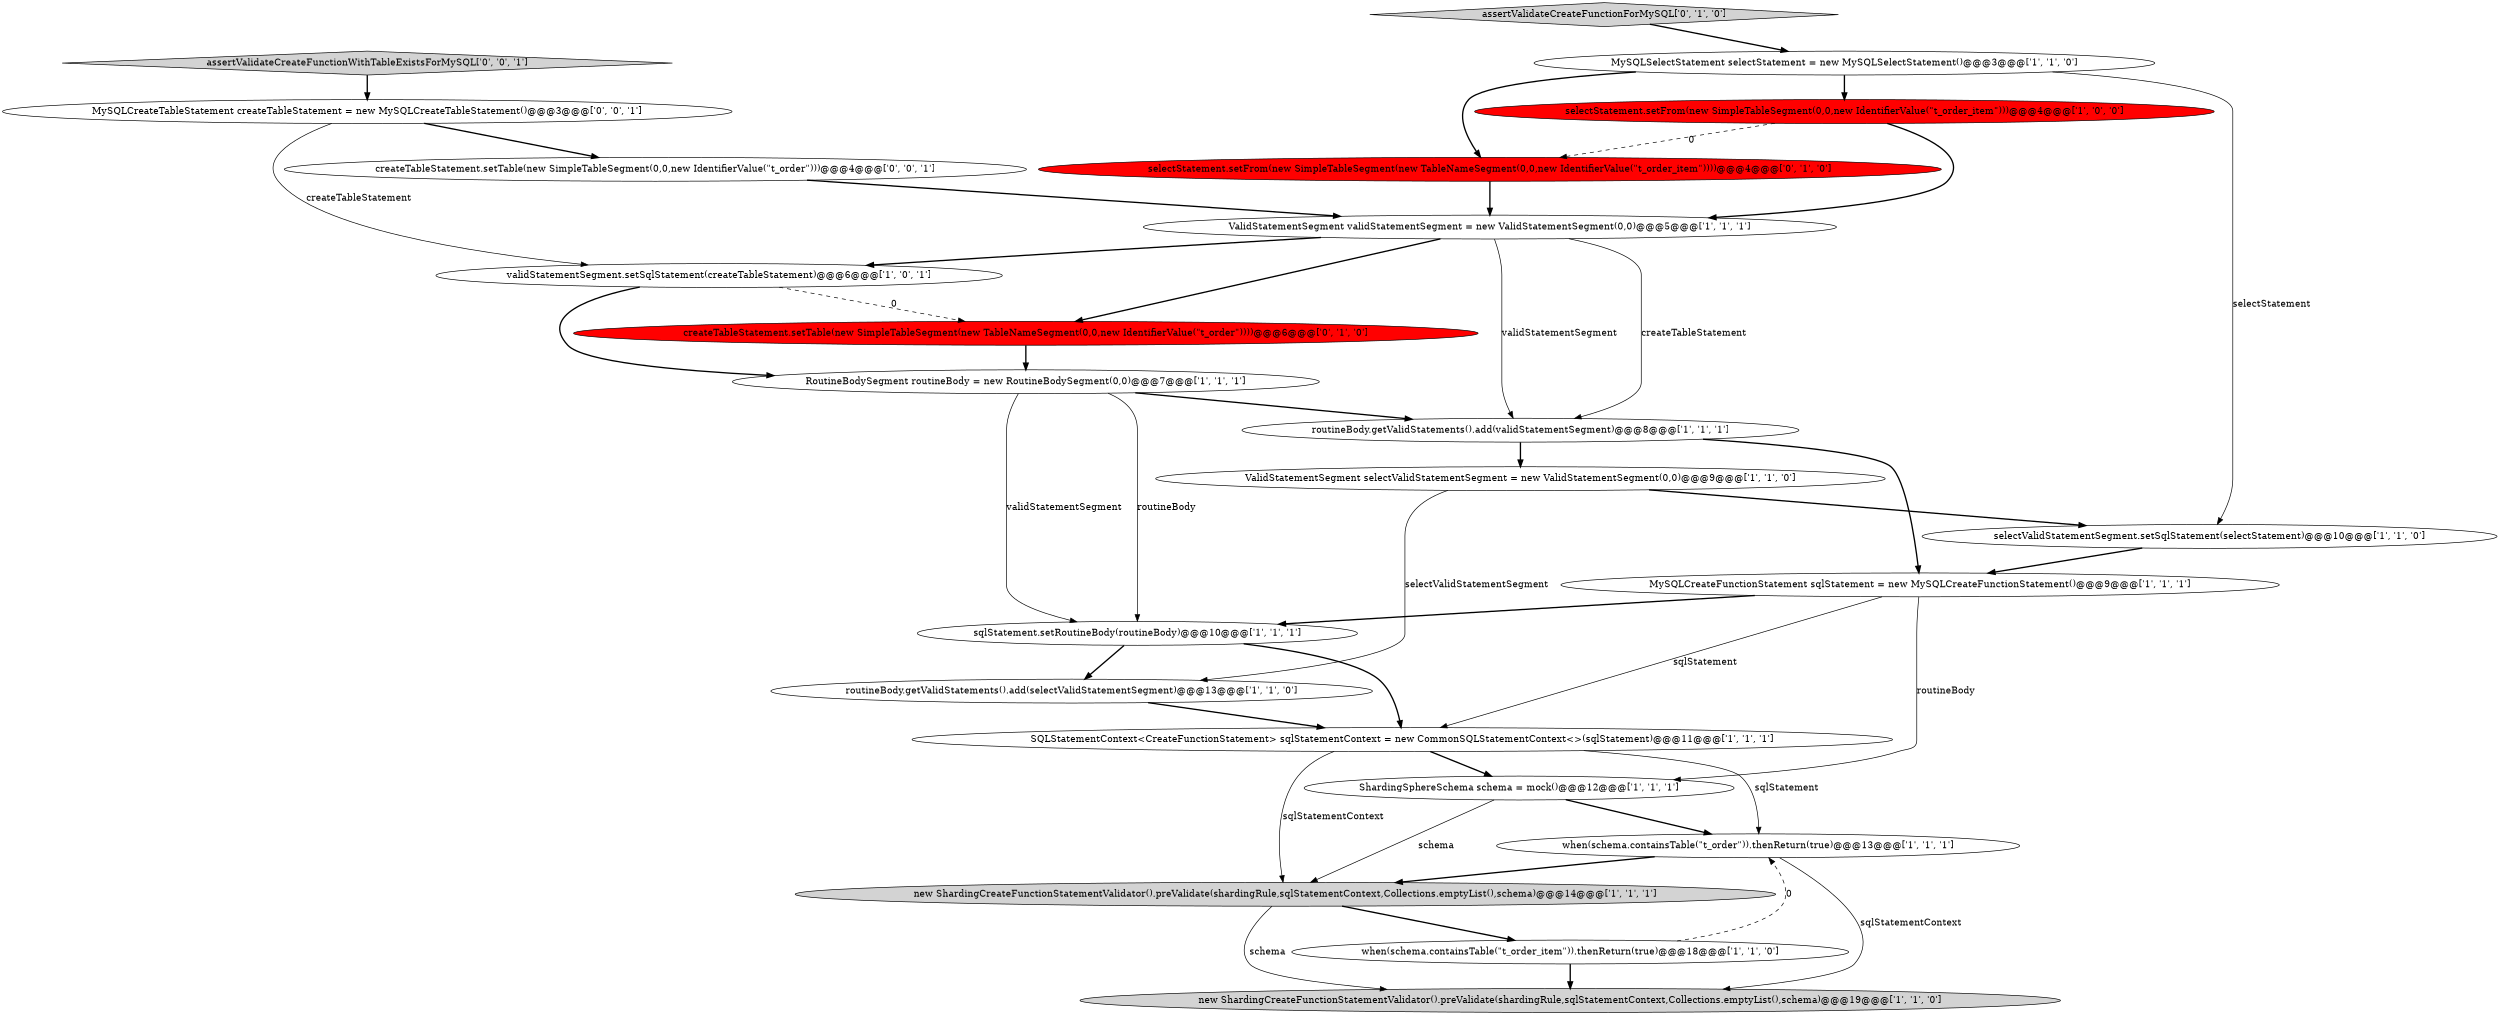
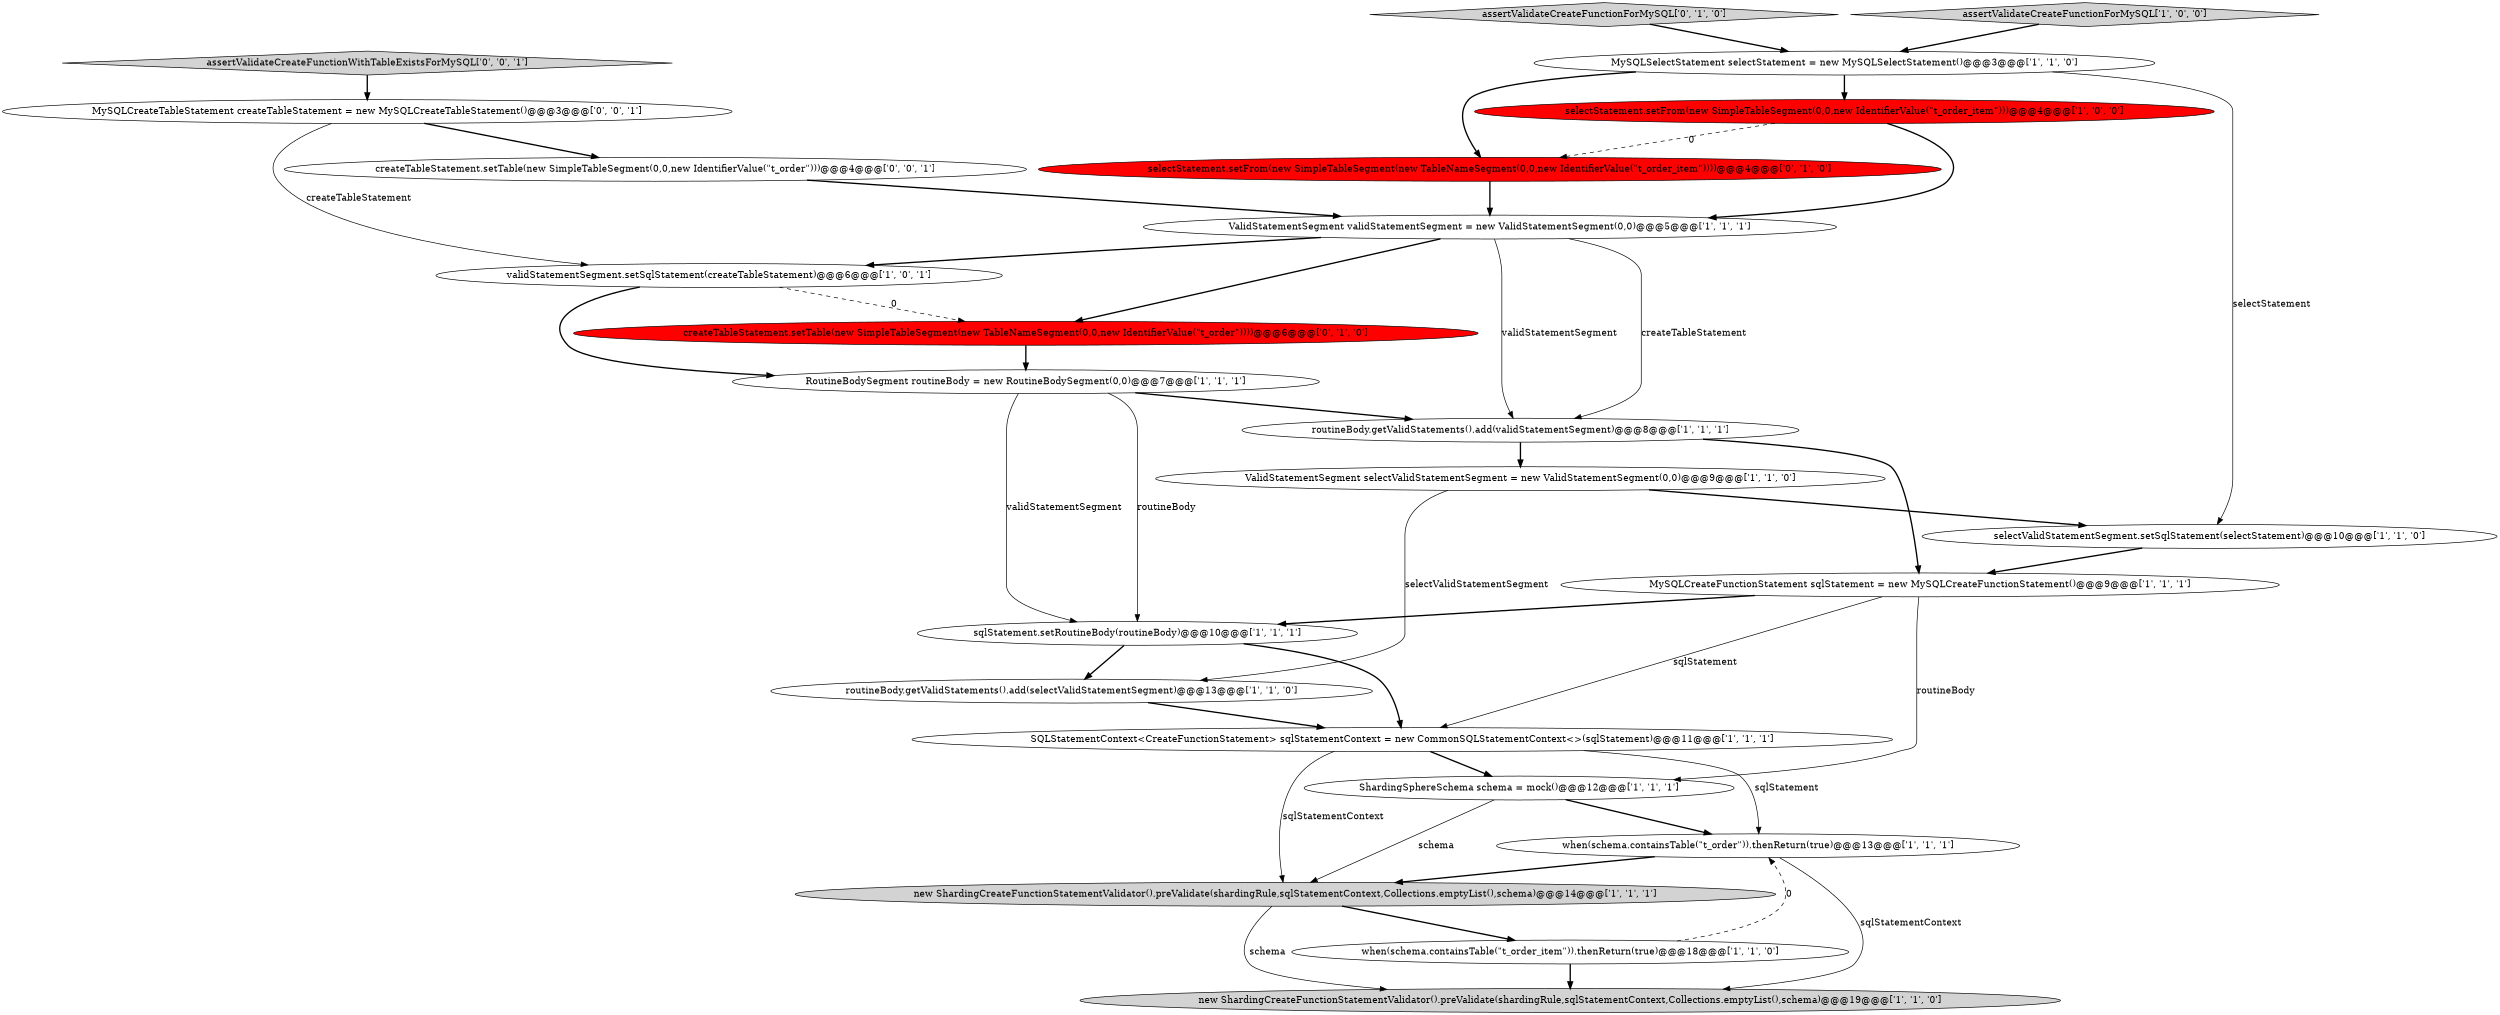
none -> (2085, 15)
